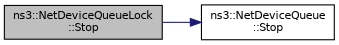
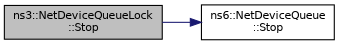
(268, 22) -> (268, 22)
